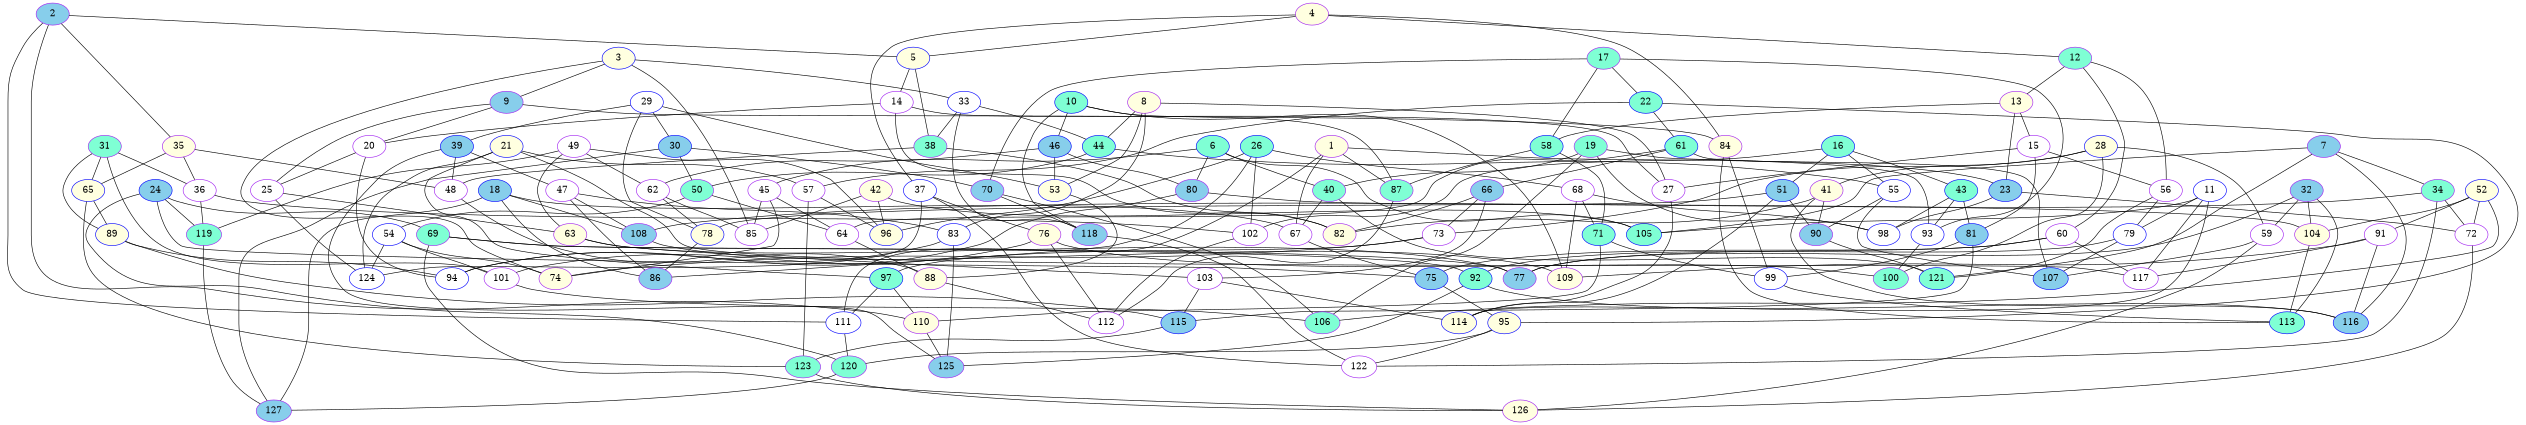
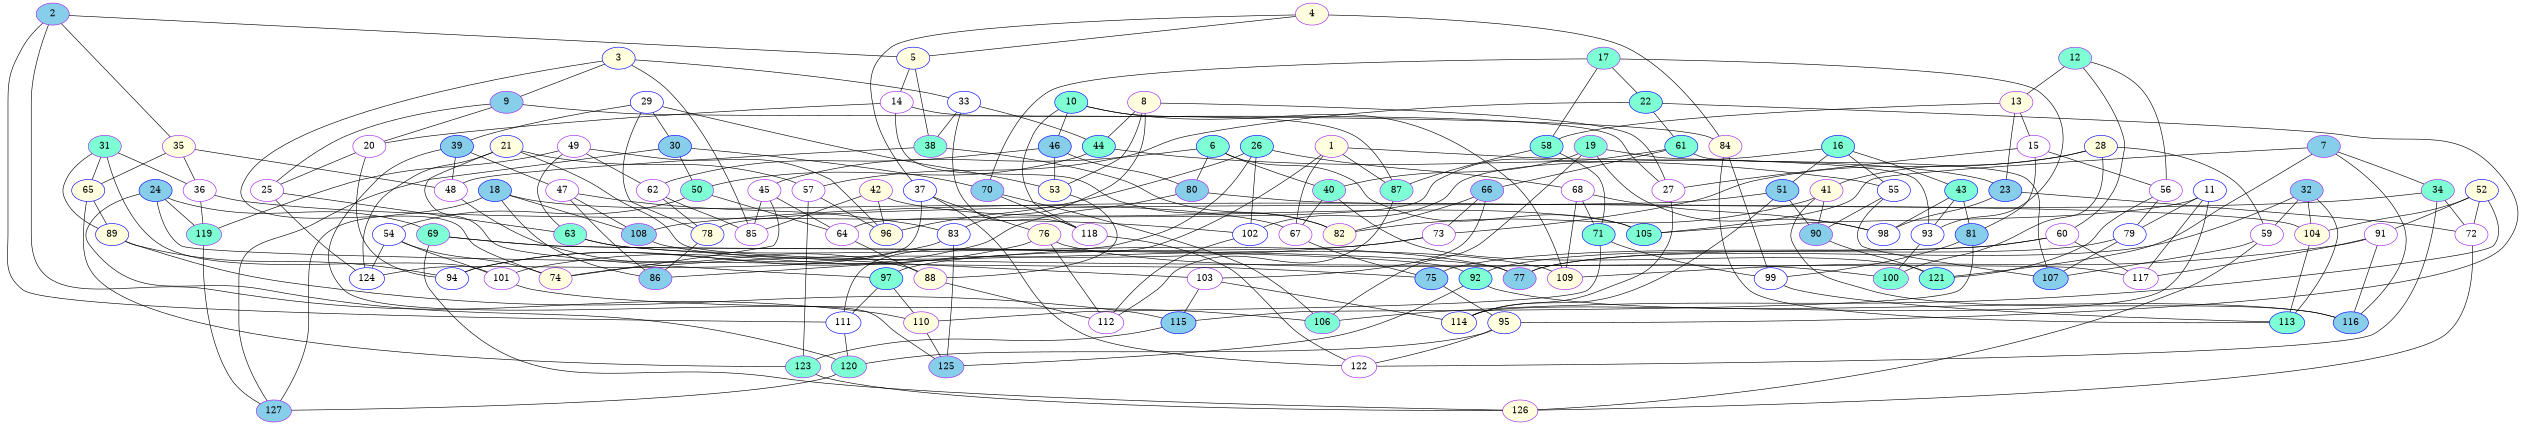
(1694, 36) -> none
(570, 235) -> (570, 235)
(1090, 235) -> (1090, 235)
(1250, 235) -> (1250, 235)
